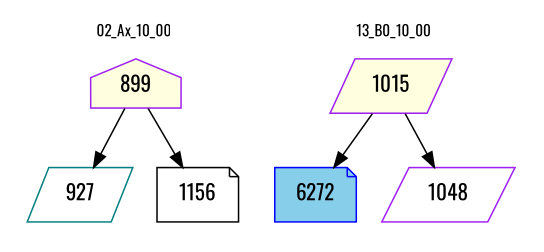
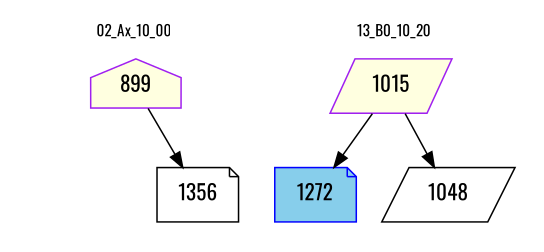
(394, 32) -> (394, 32)
(80, 195) -> none
(198, 195) -> (198, 195)
(316, 195) -> (316, 195)
(448, 195) -> (448, 195)
